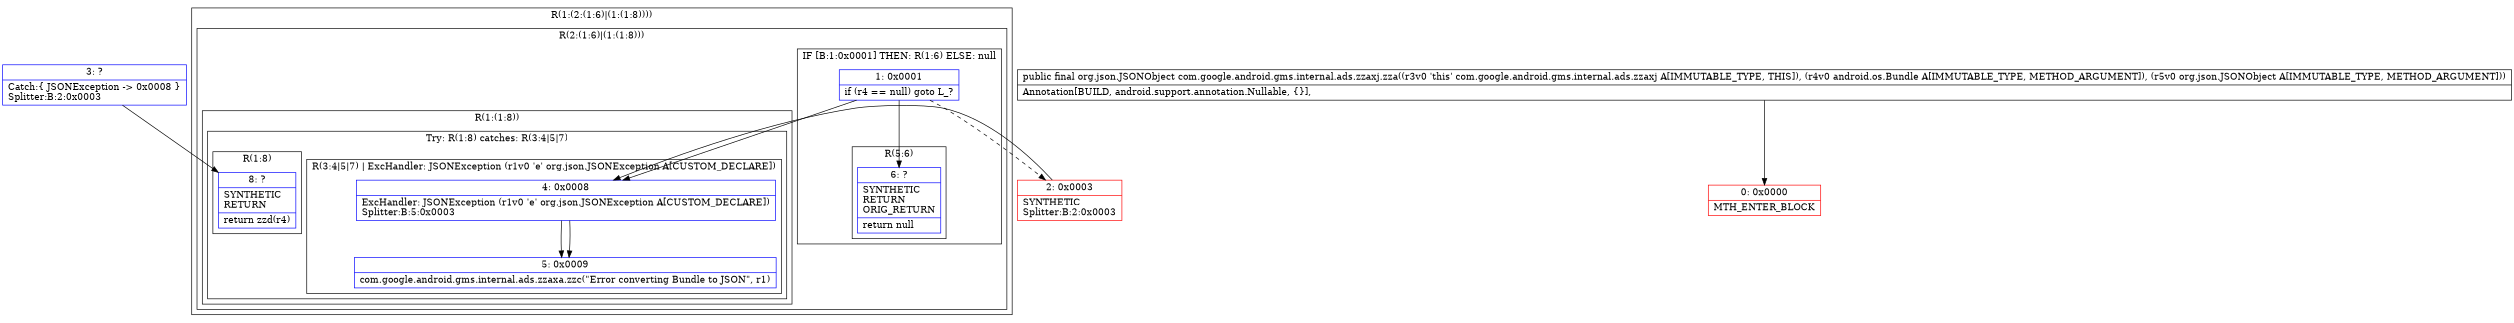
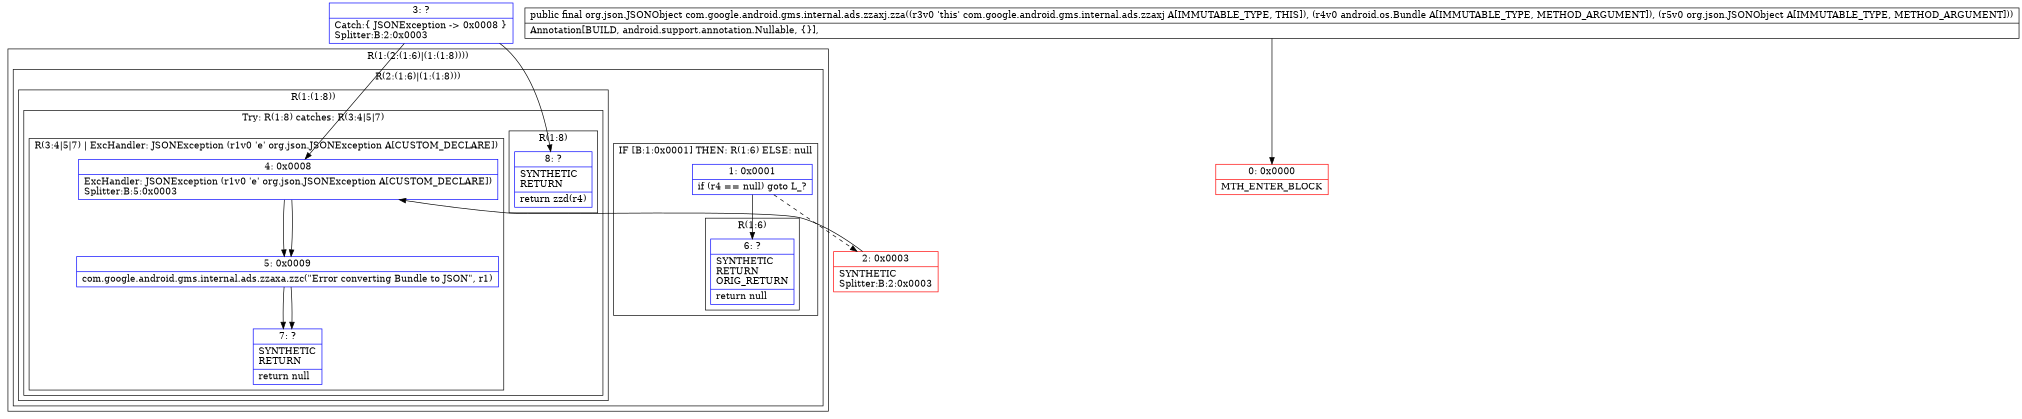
(743, 139) -> (357, 99)
(899, 154) -> (752, 226)
none -> (288, 357)
